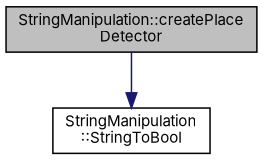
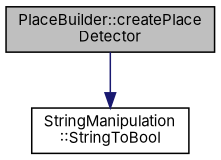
(131, 29) -> (110, 29)
